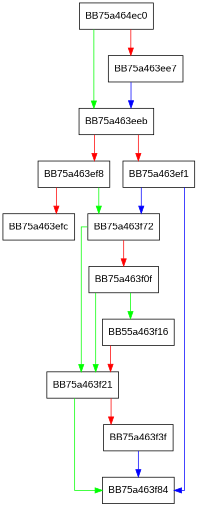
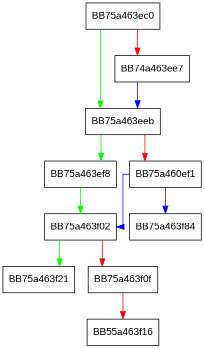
(116, 16) -> (123, 16)
(146, 69) -> (152, 69)
(94, 144) -> (101, 144)
(159, 174) -> (165, 174)
(39, 227) -> none
(124, 227) -> (81, 227)
(130, 302) -> (123, 302)
(96, 329) -> none
(111, 355) -> none
(138, 438) -> none
(75, 455) -> none
